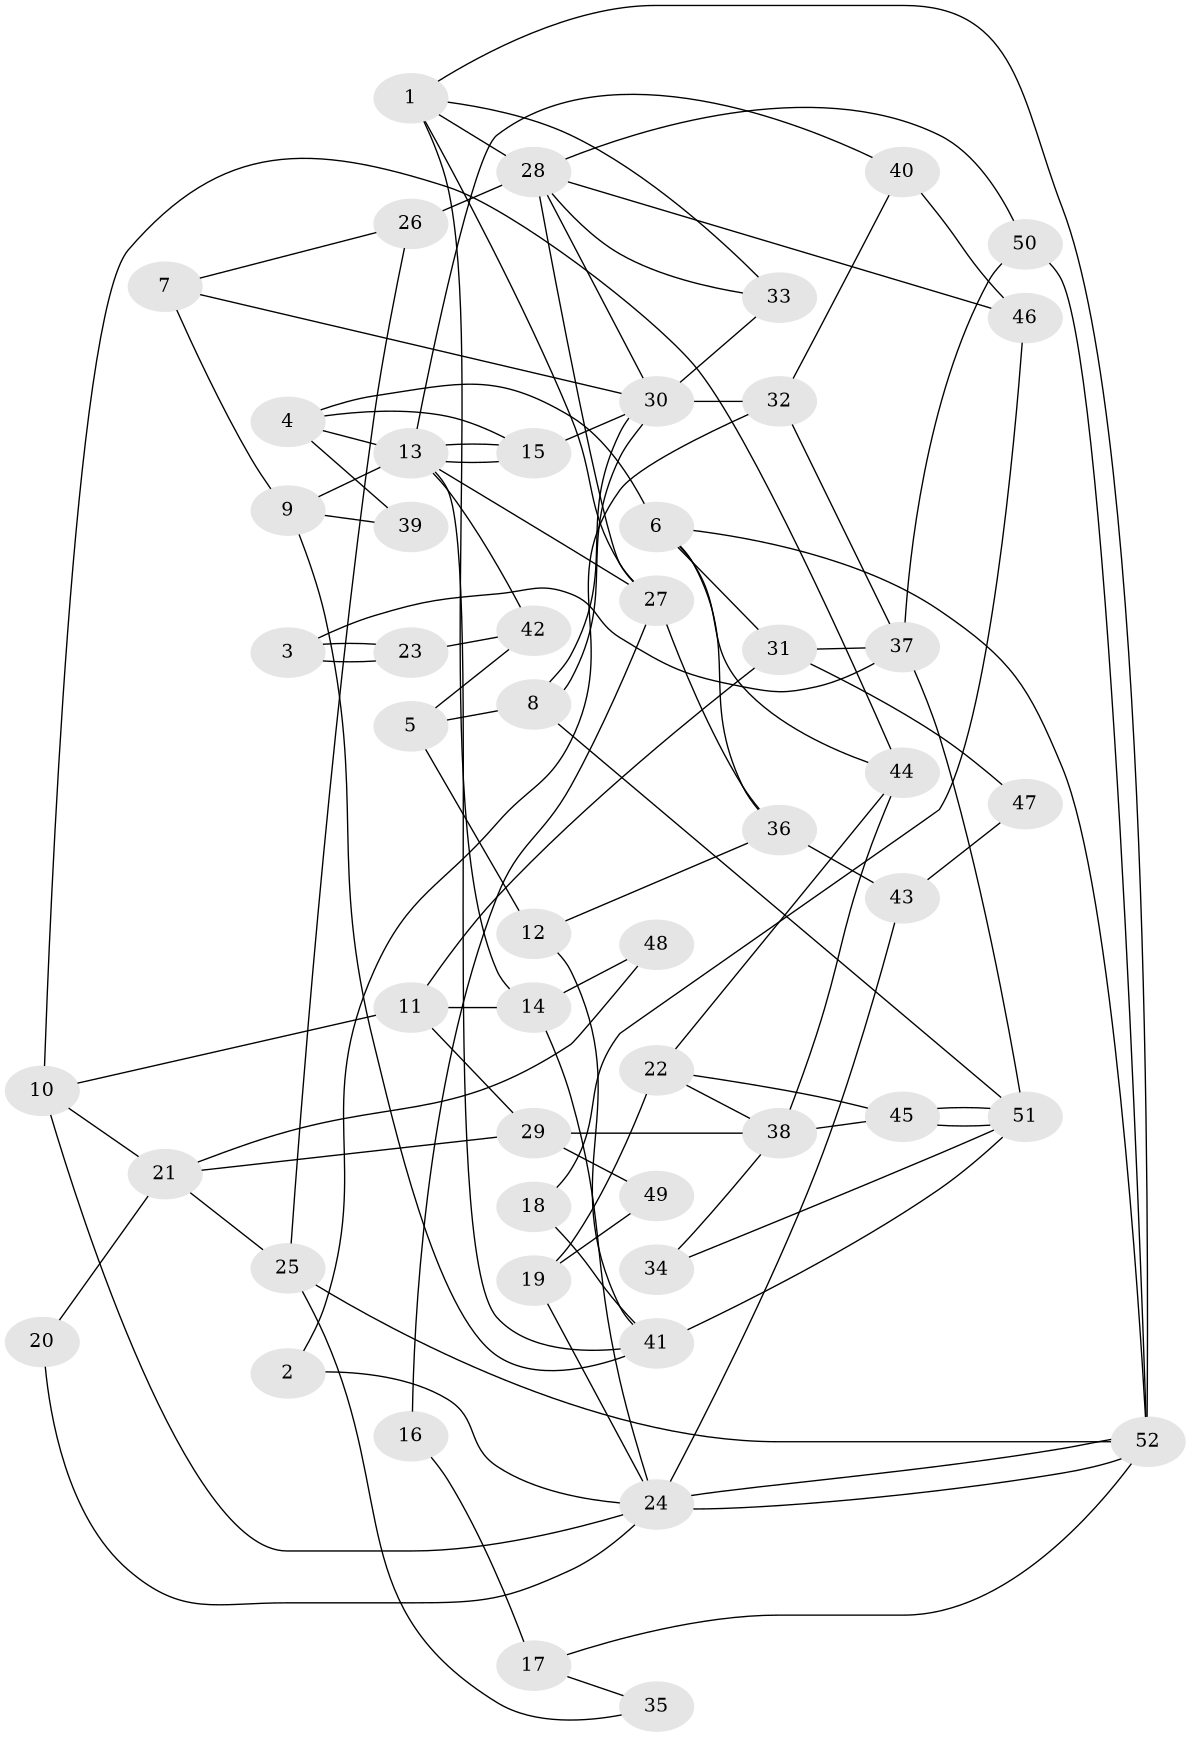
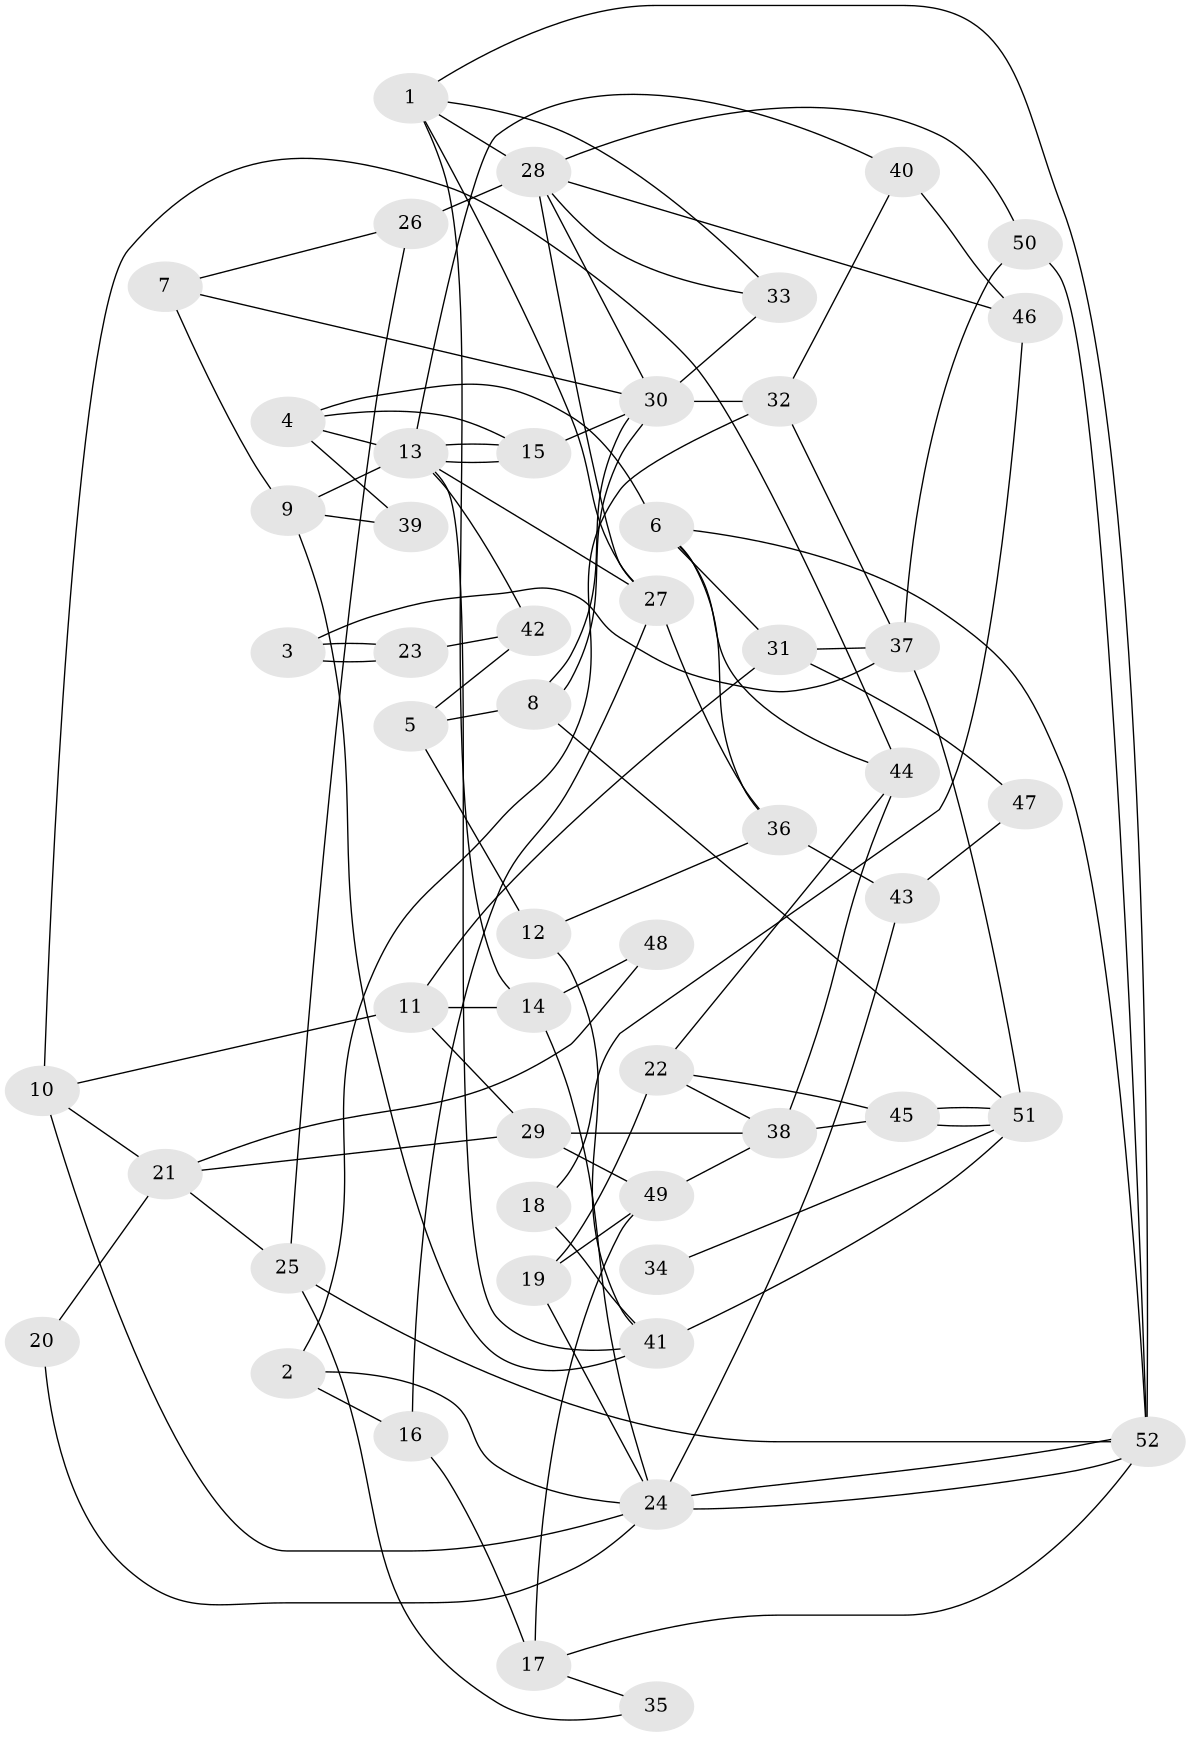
(720, 1203) -> (718, 1165)
none -> (359, 1410)
none -> (558, 1421)
